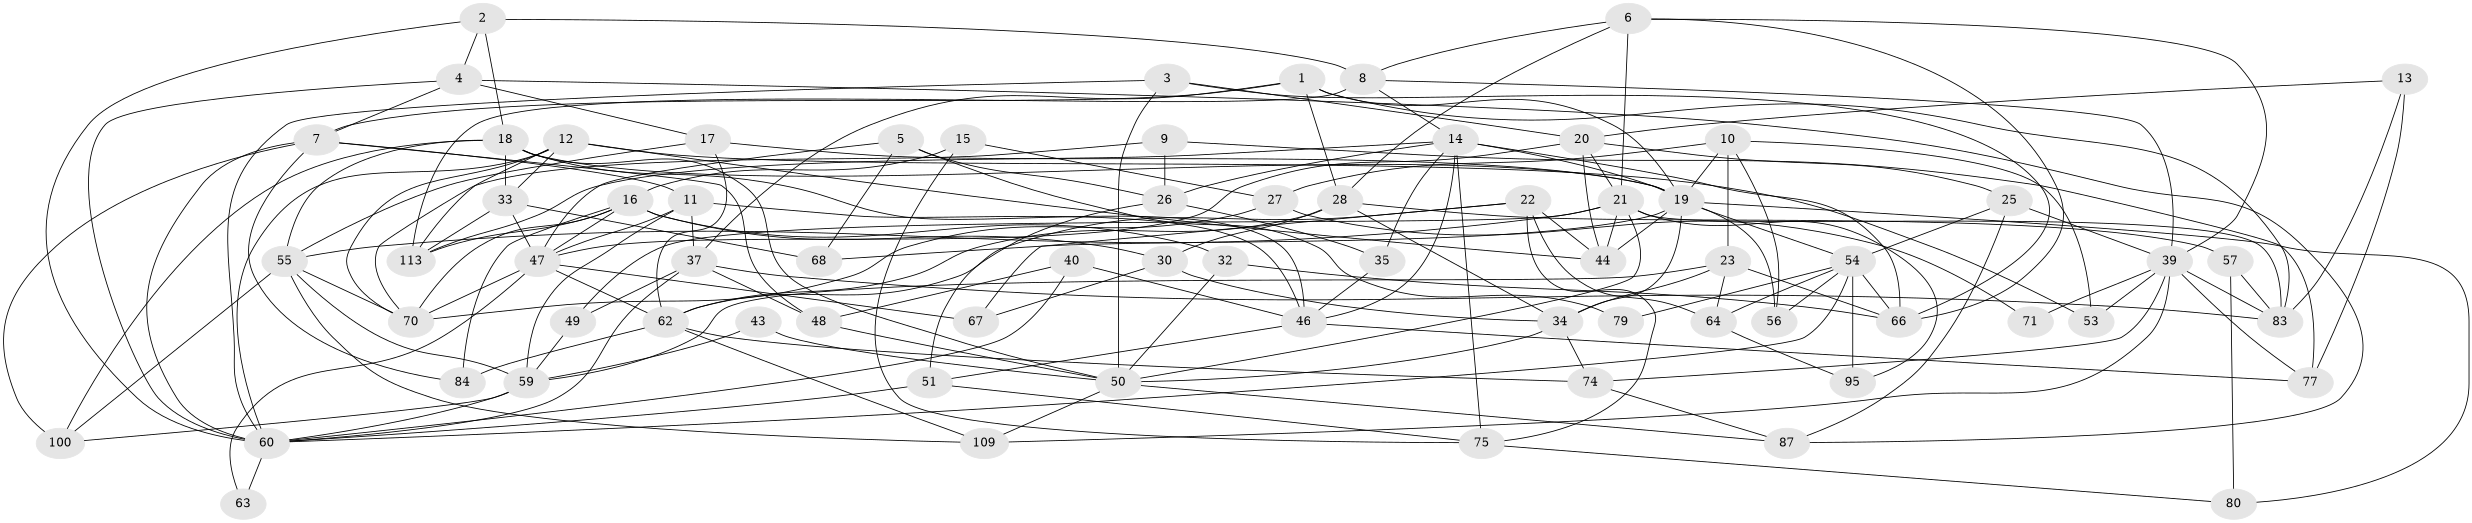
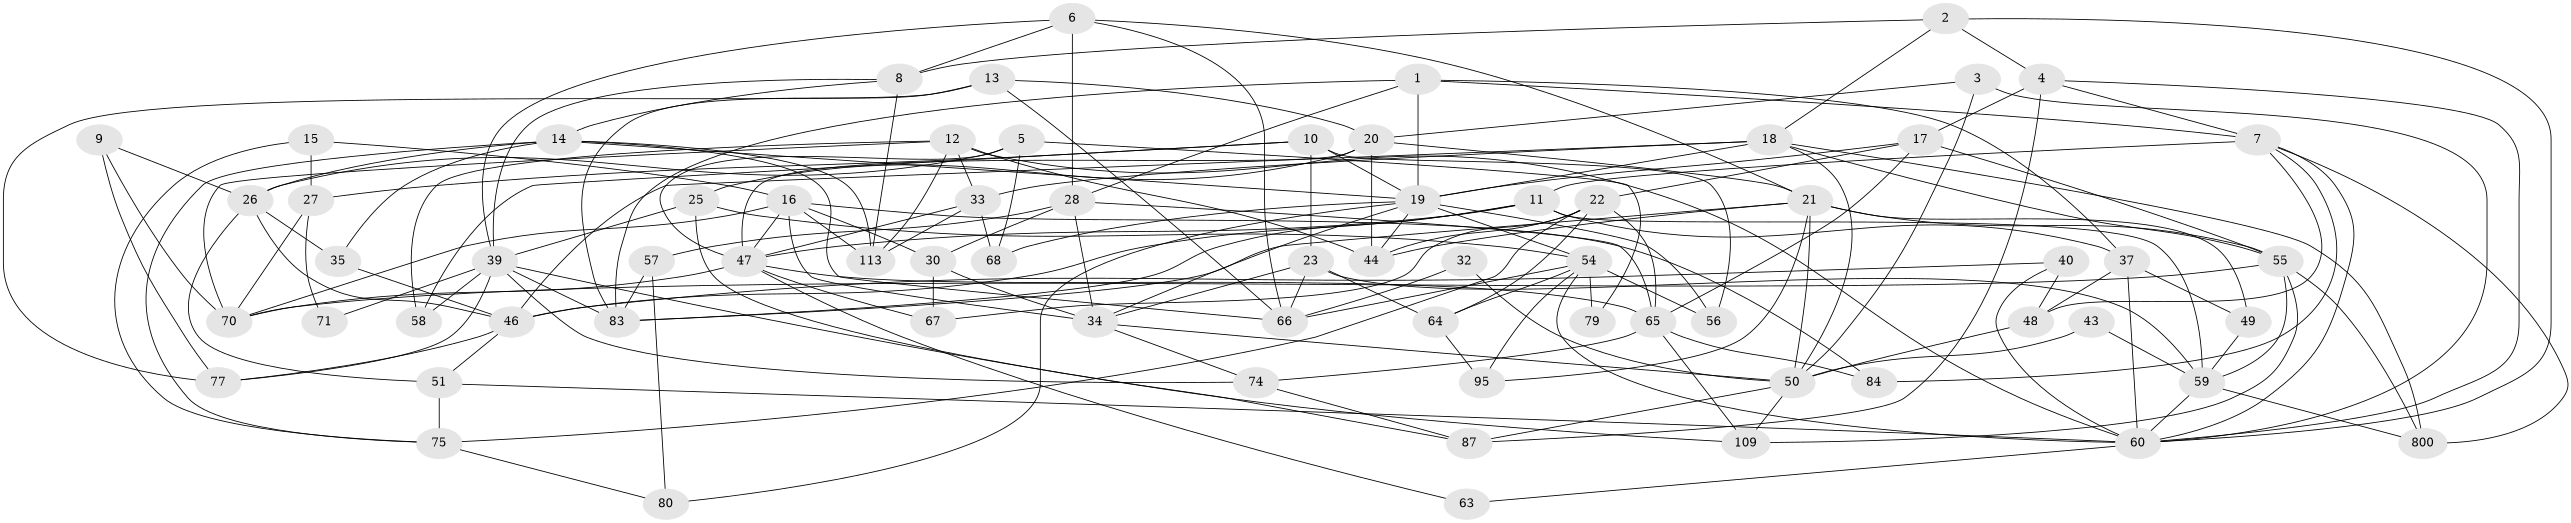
(1724, 99) -> (1161, 214)
none -> (1738, 174)
(928, 231) -> (909, 296)
(1423, 264) -> (345, 294)
(1255, 299) -> (1169, 270)
(666, 322) -> (1653, 322)
(2091, 322) -> (419, 322)
(60, 443) -> (2423, 443)
